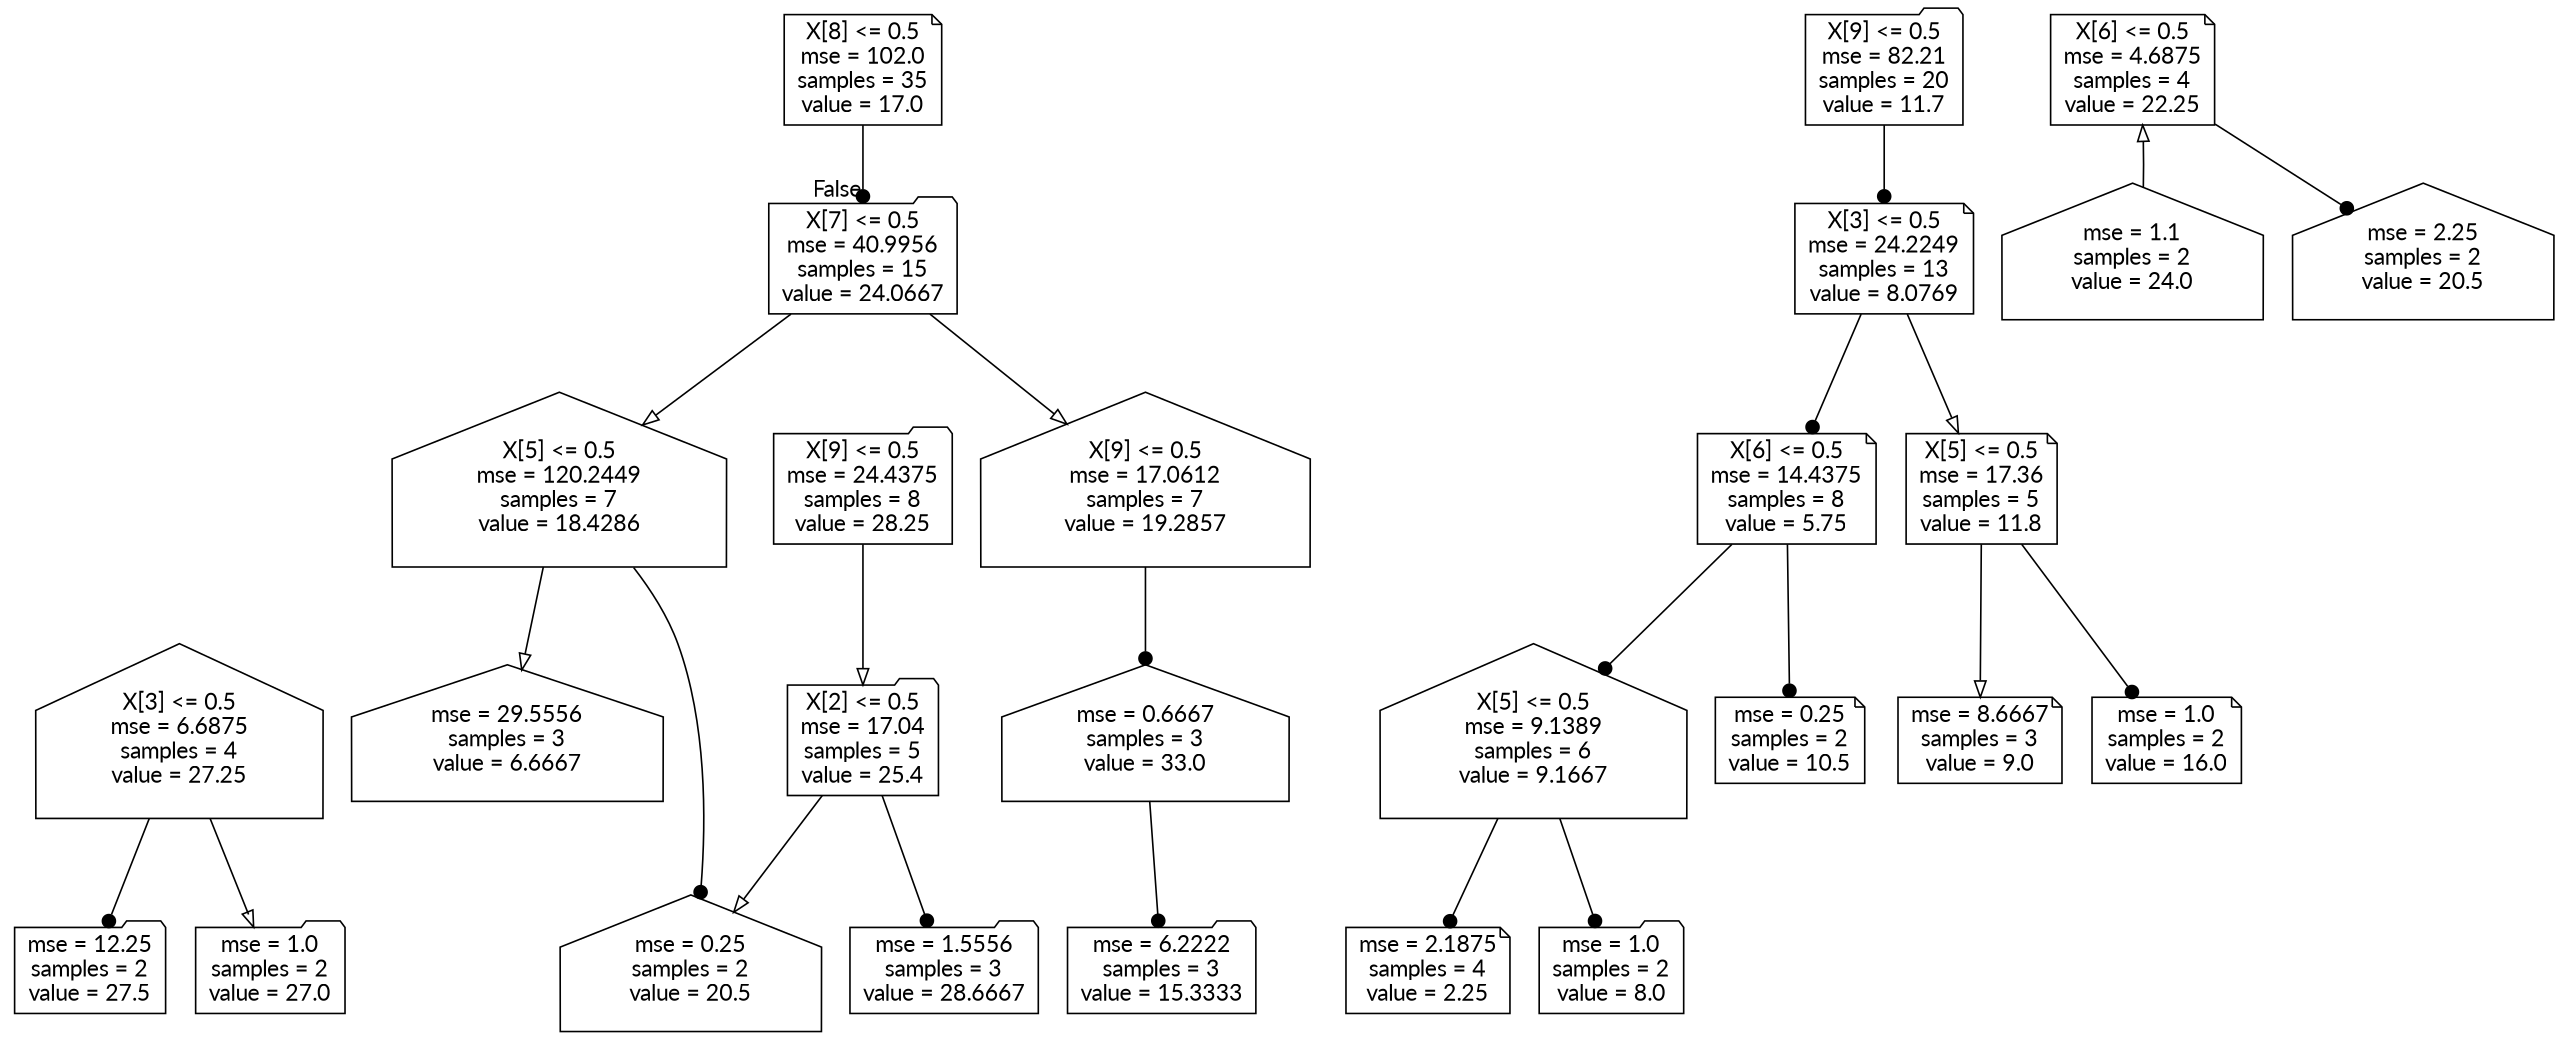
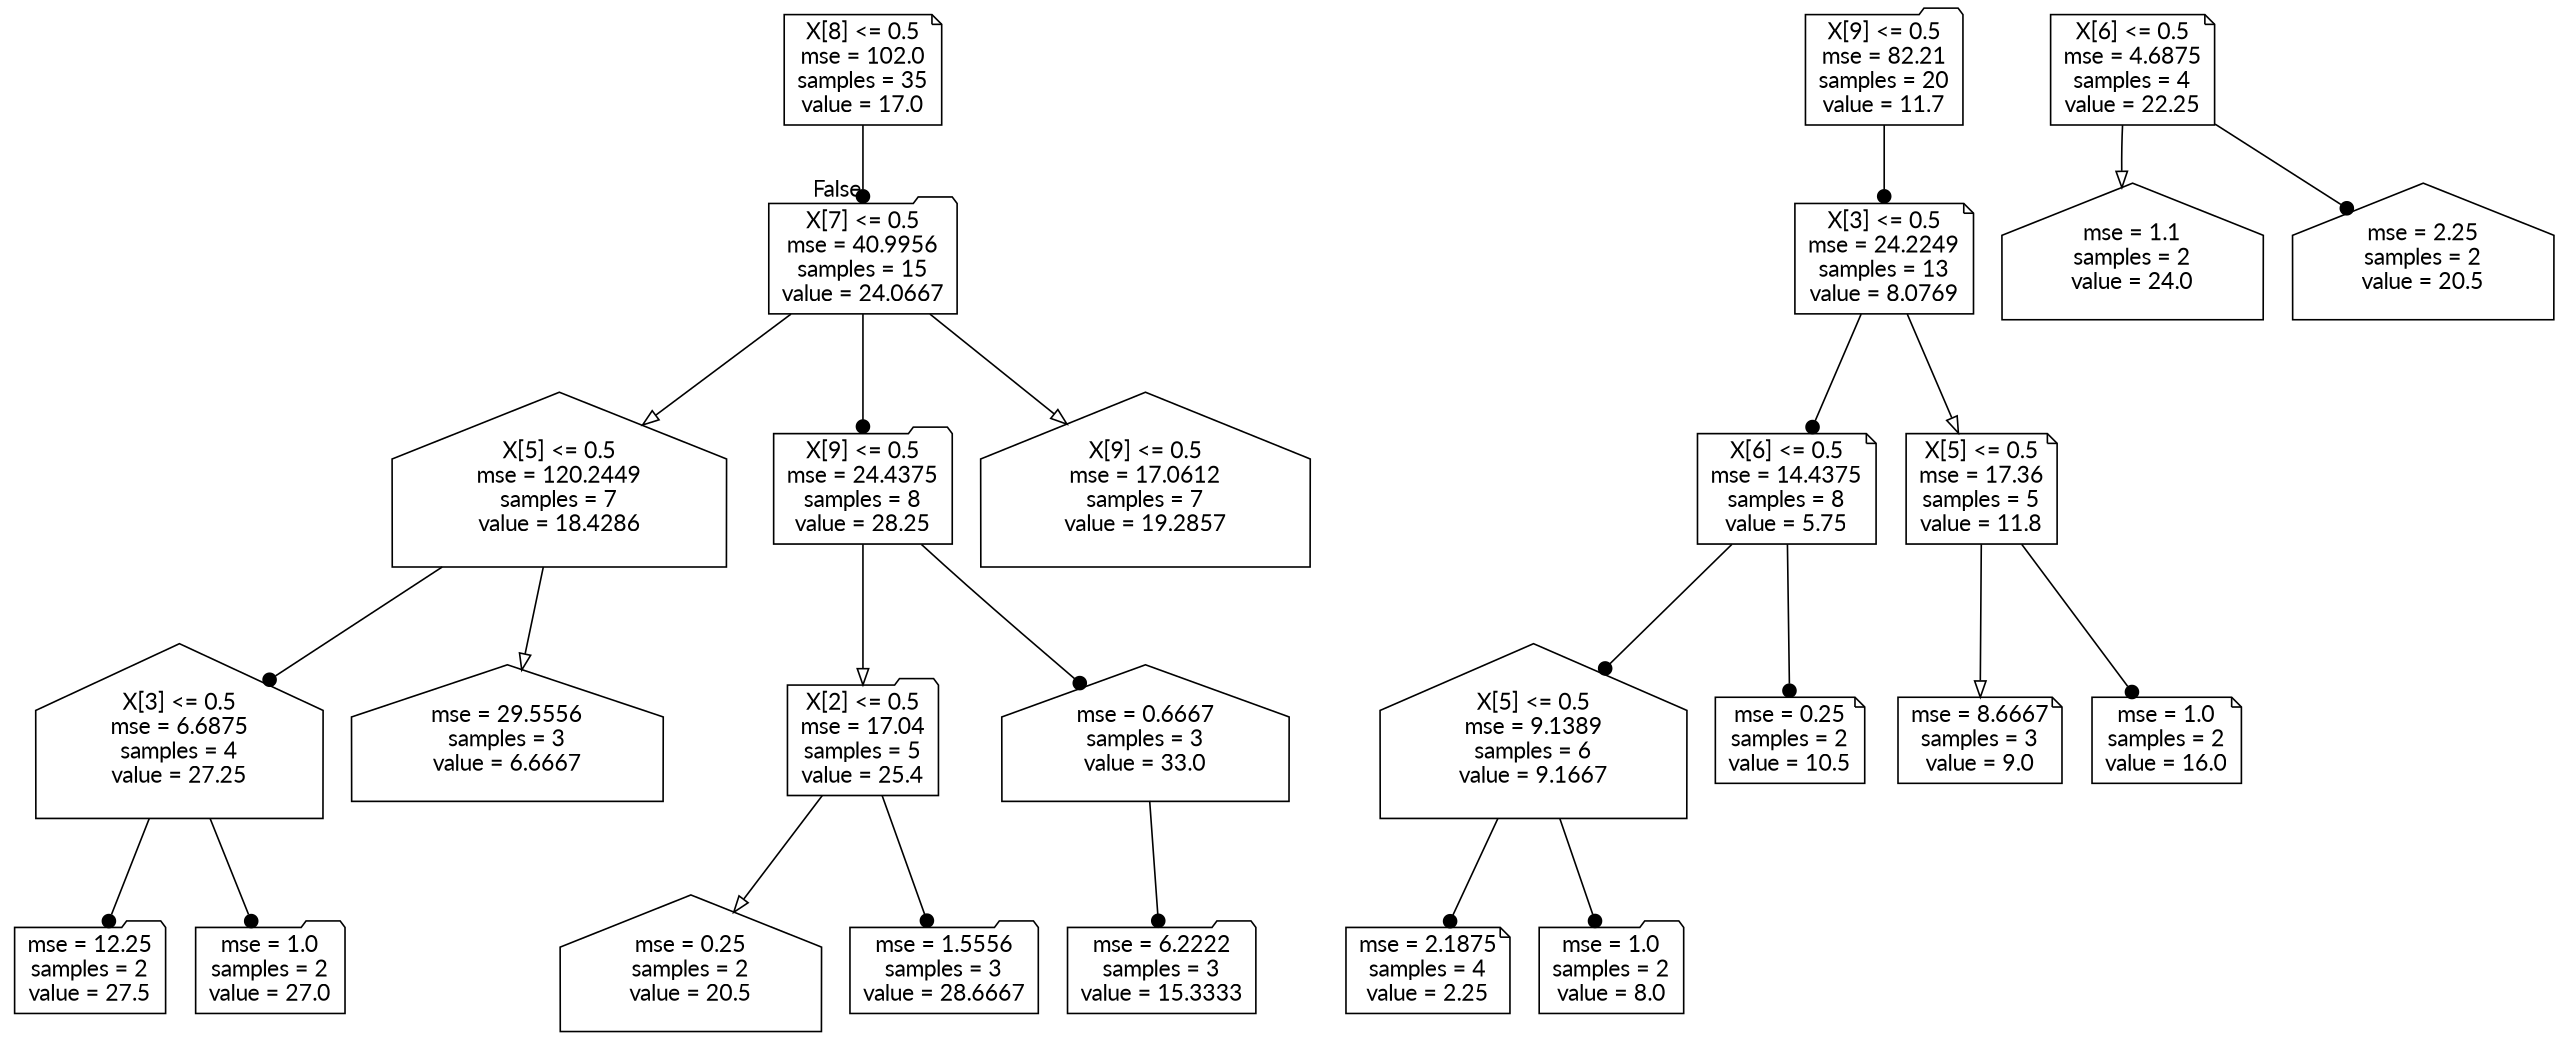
(2144, 165) -> (2122, 148)
none -> (863, 367)
(1145, 609) -> (998, 612)
(696, 719) -> (359, 621)
(229, 867) -> (229, 867)
